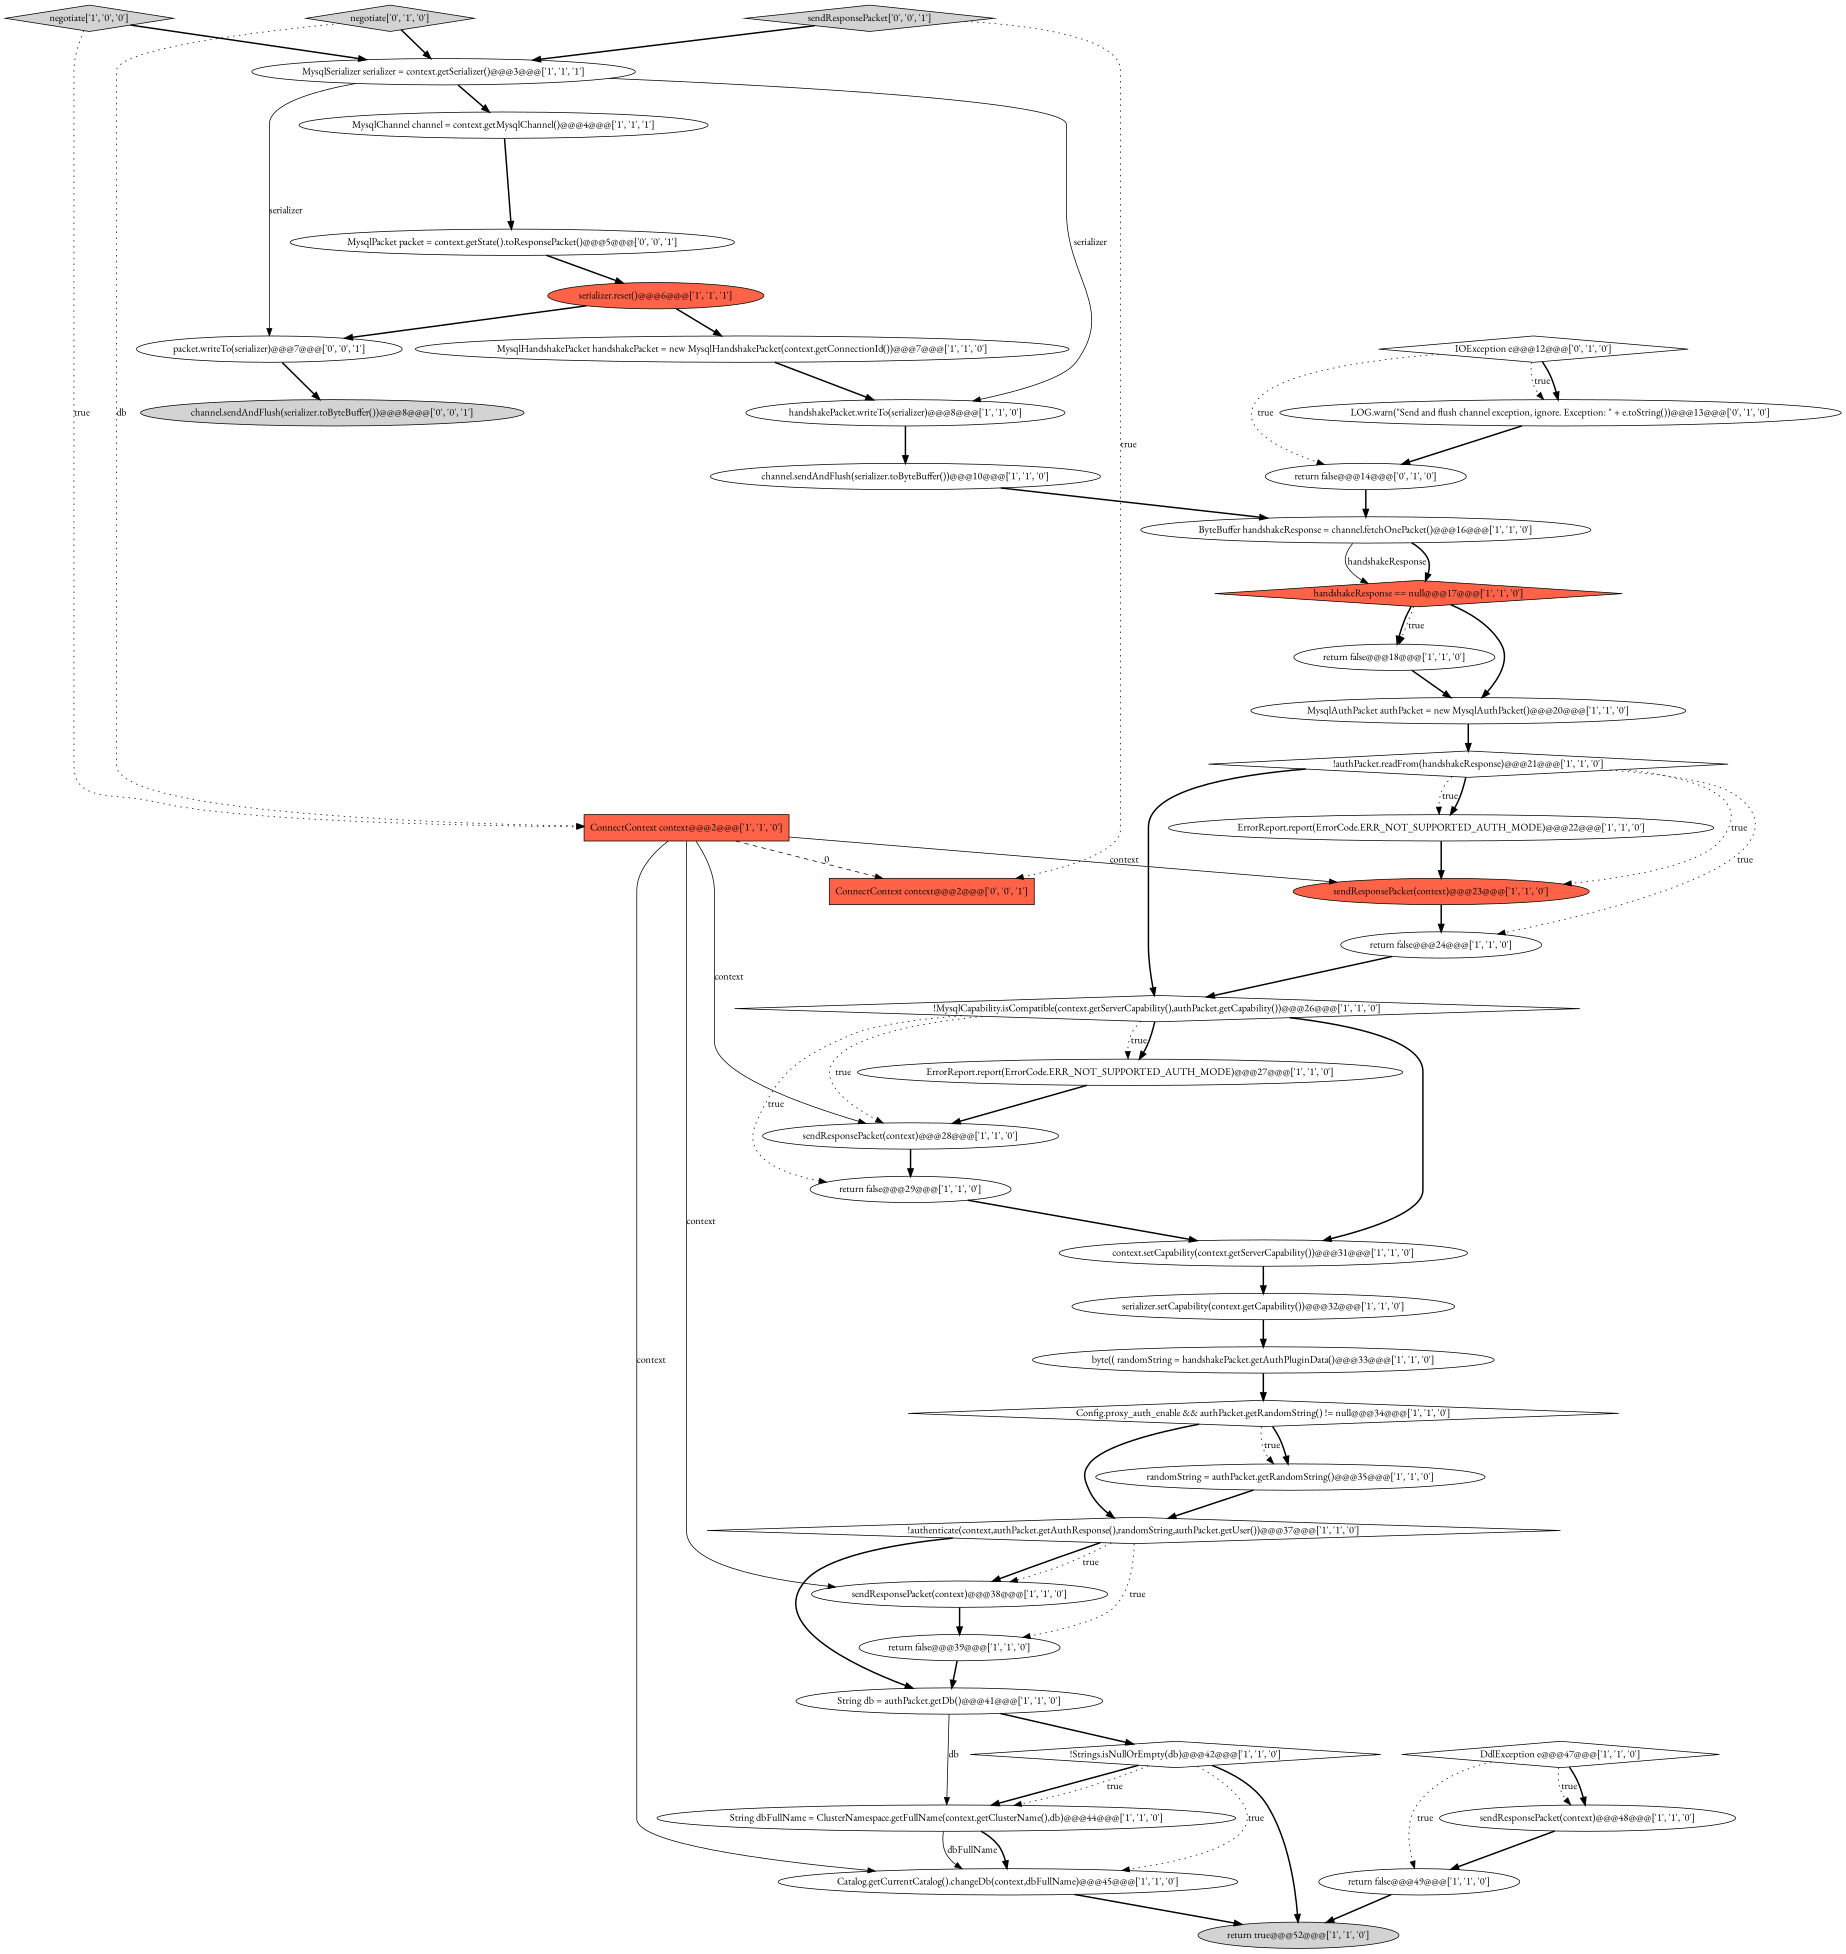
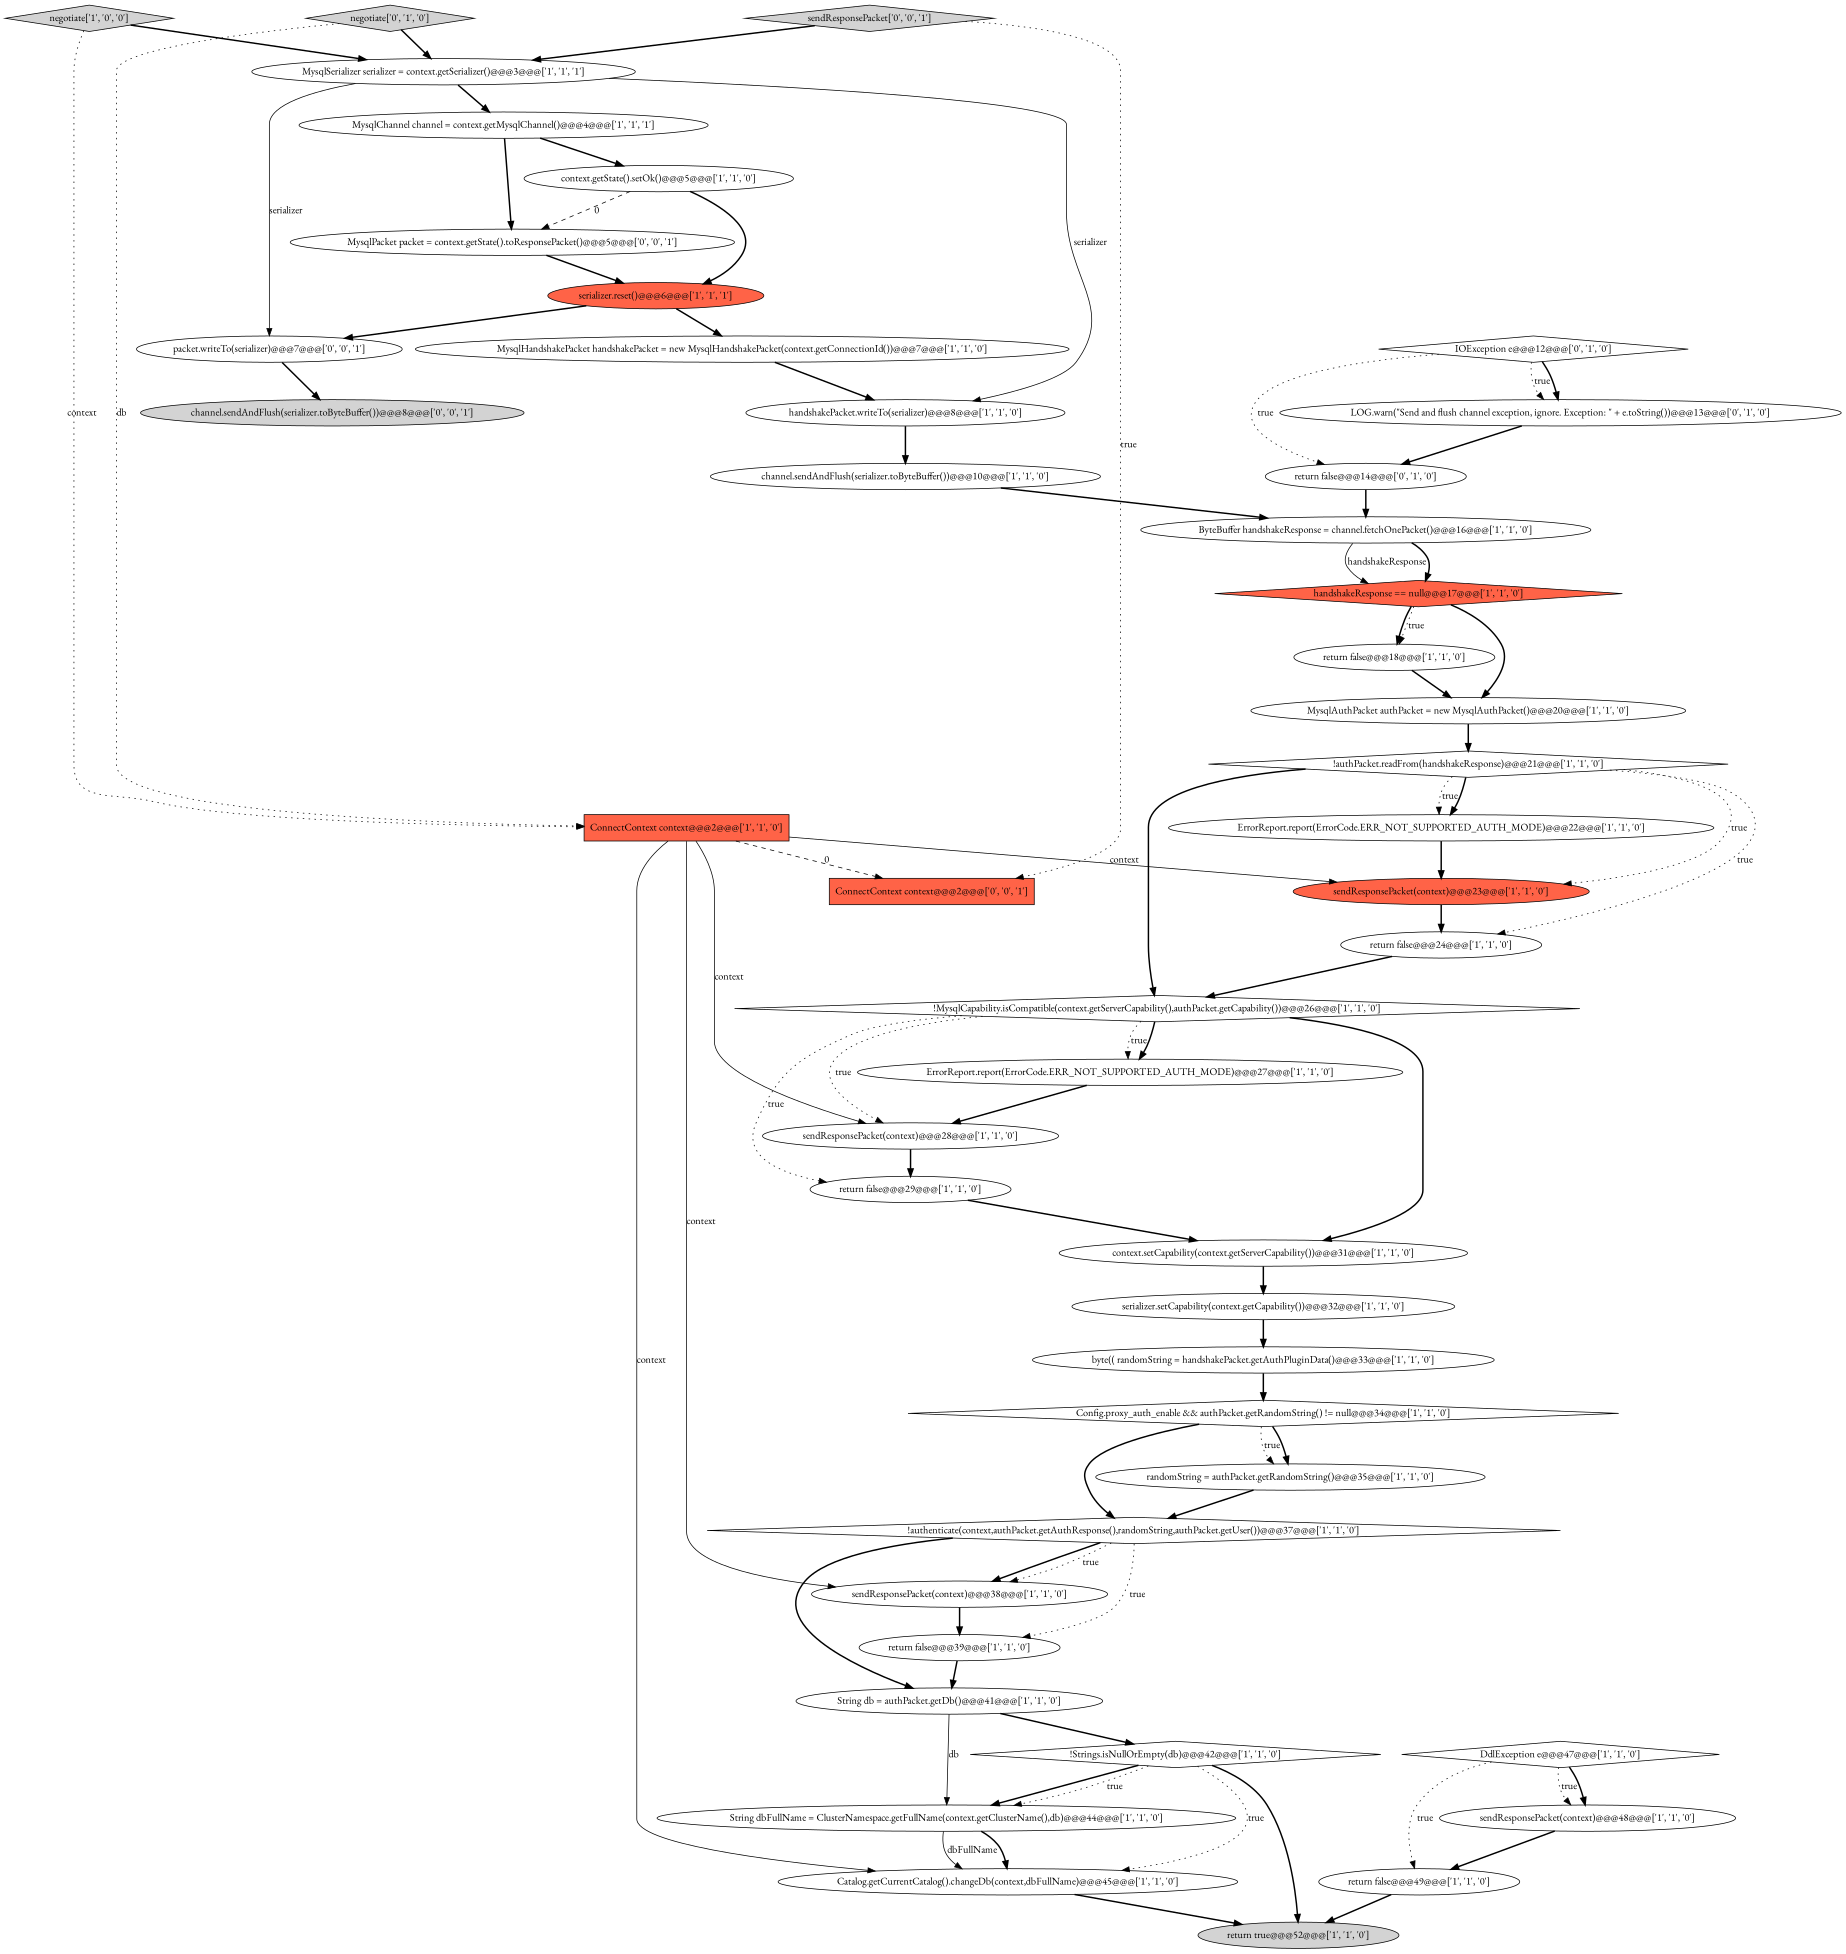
none -> (659, 179)
(82, 413) -> (82, 413)
